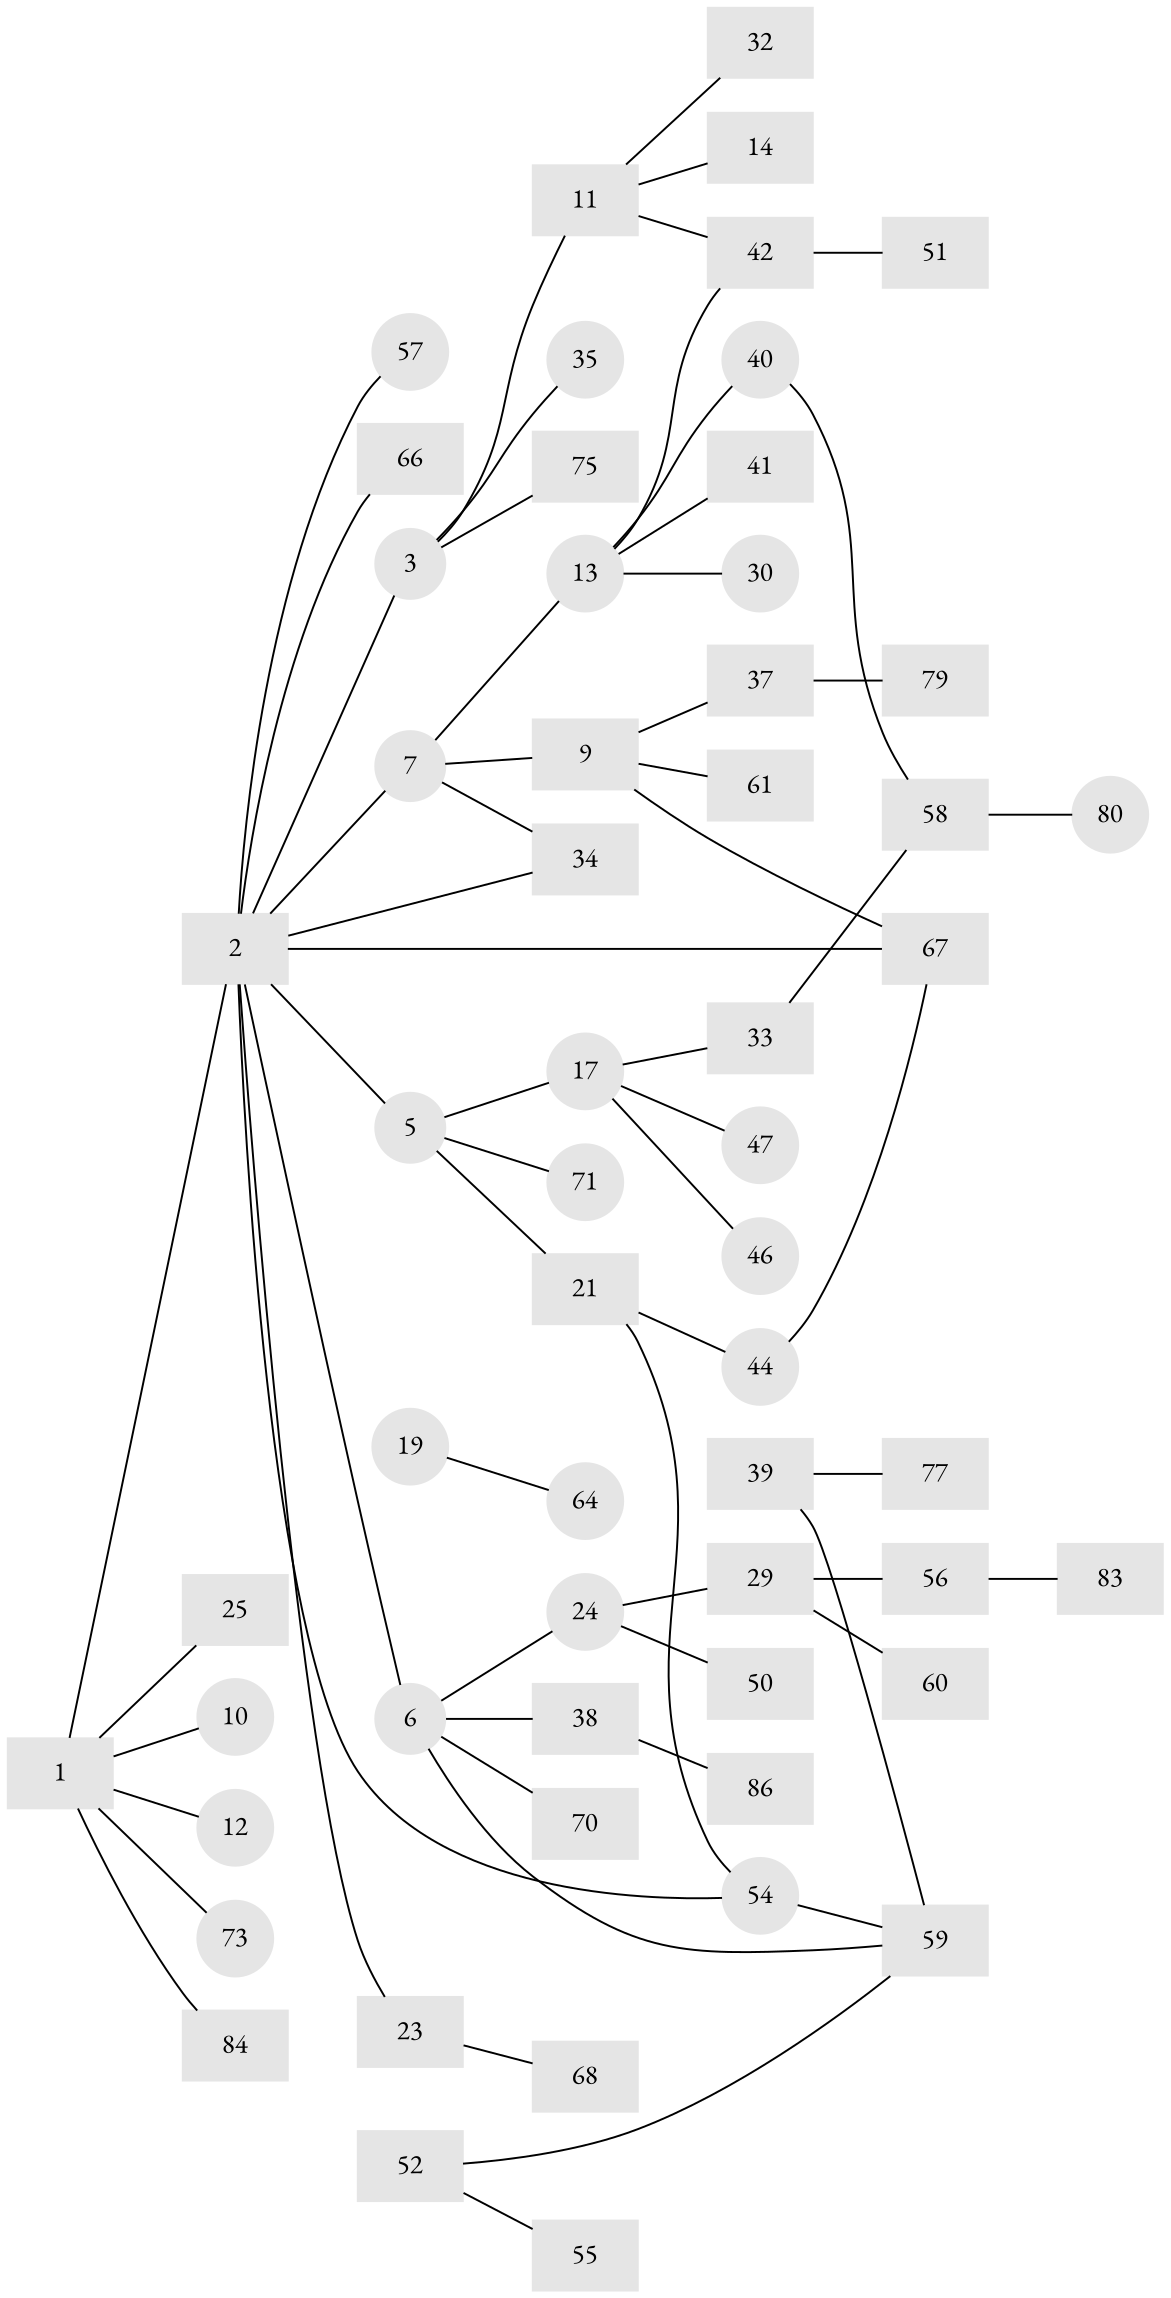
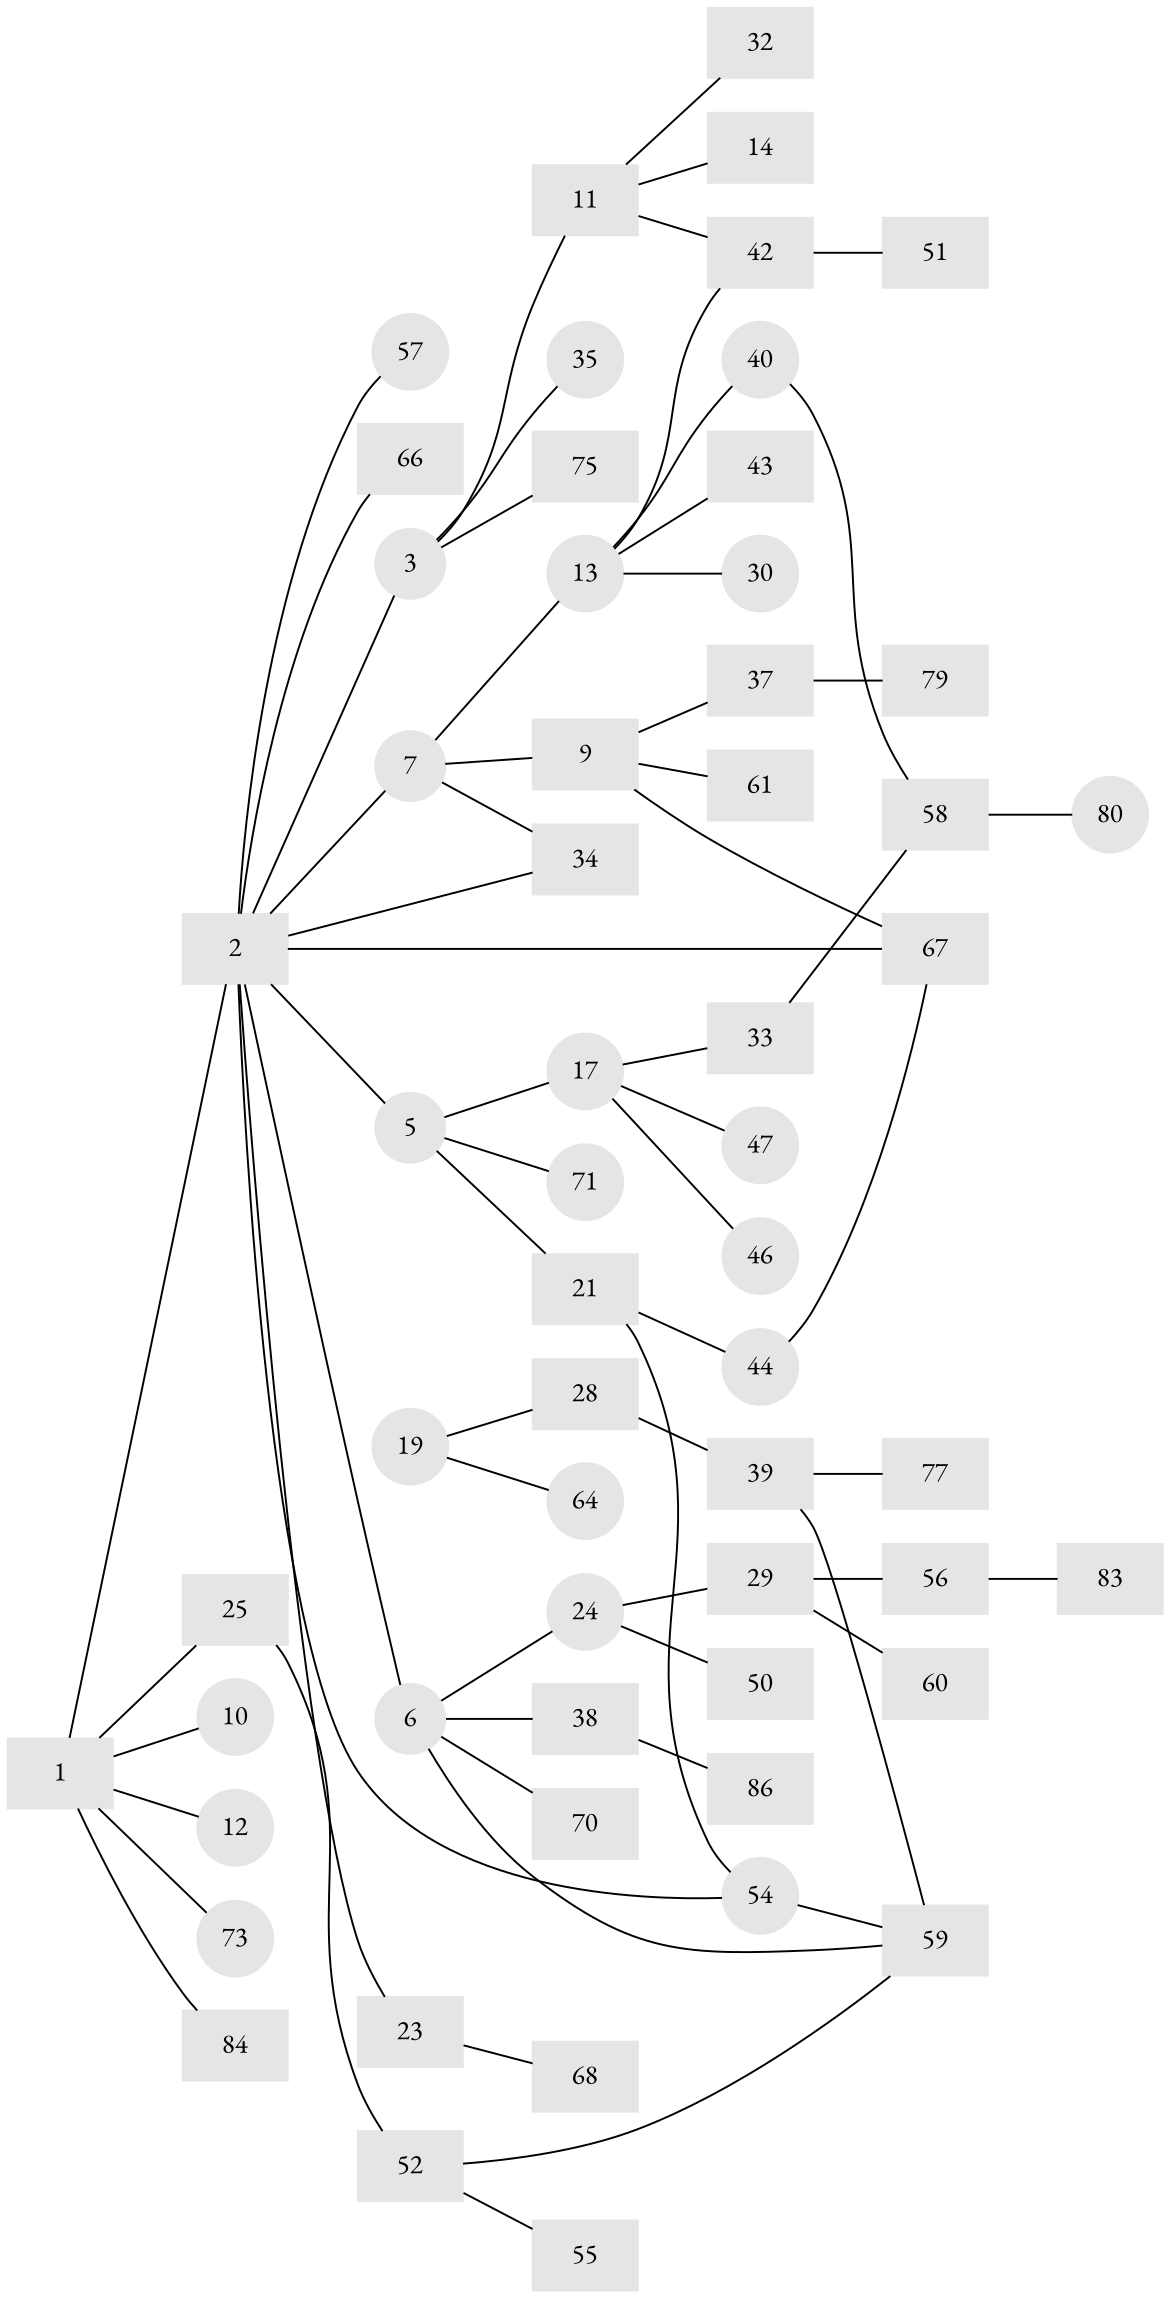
(760, 467) -> (760, 467)
none -> (585, 1394)
none -> (329, 1888)
